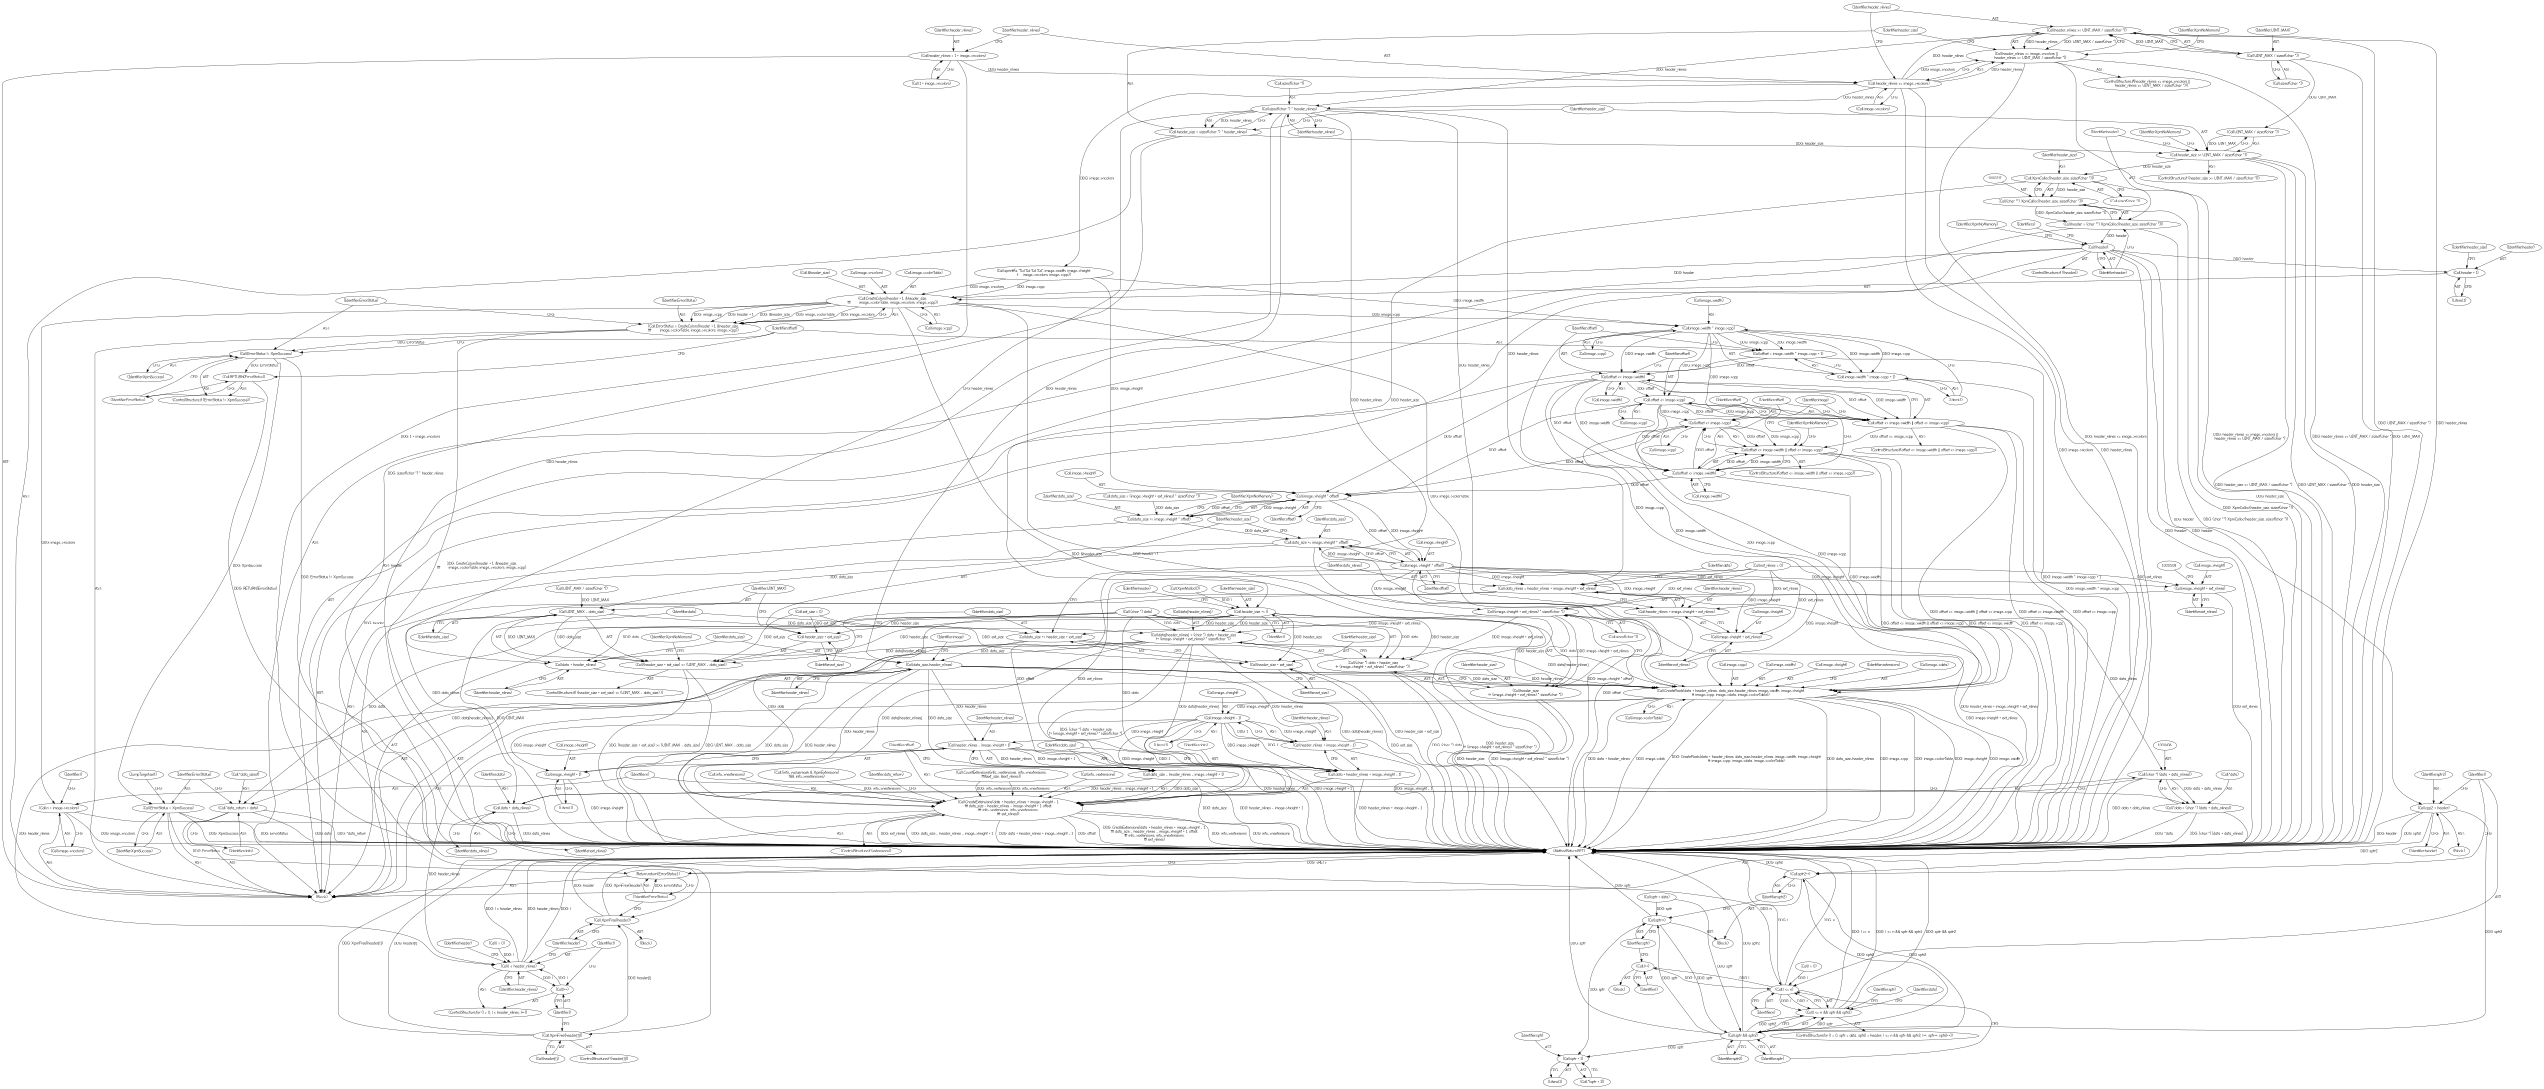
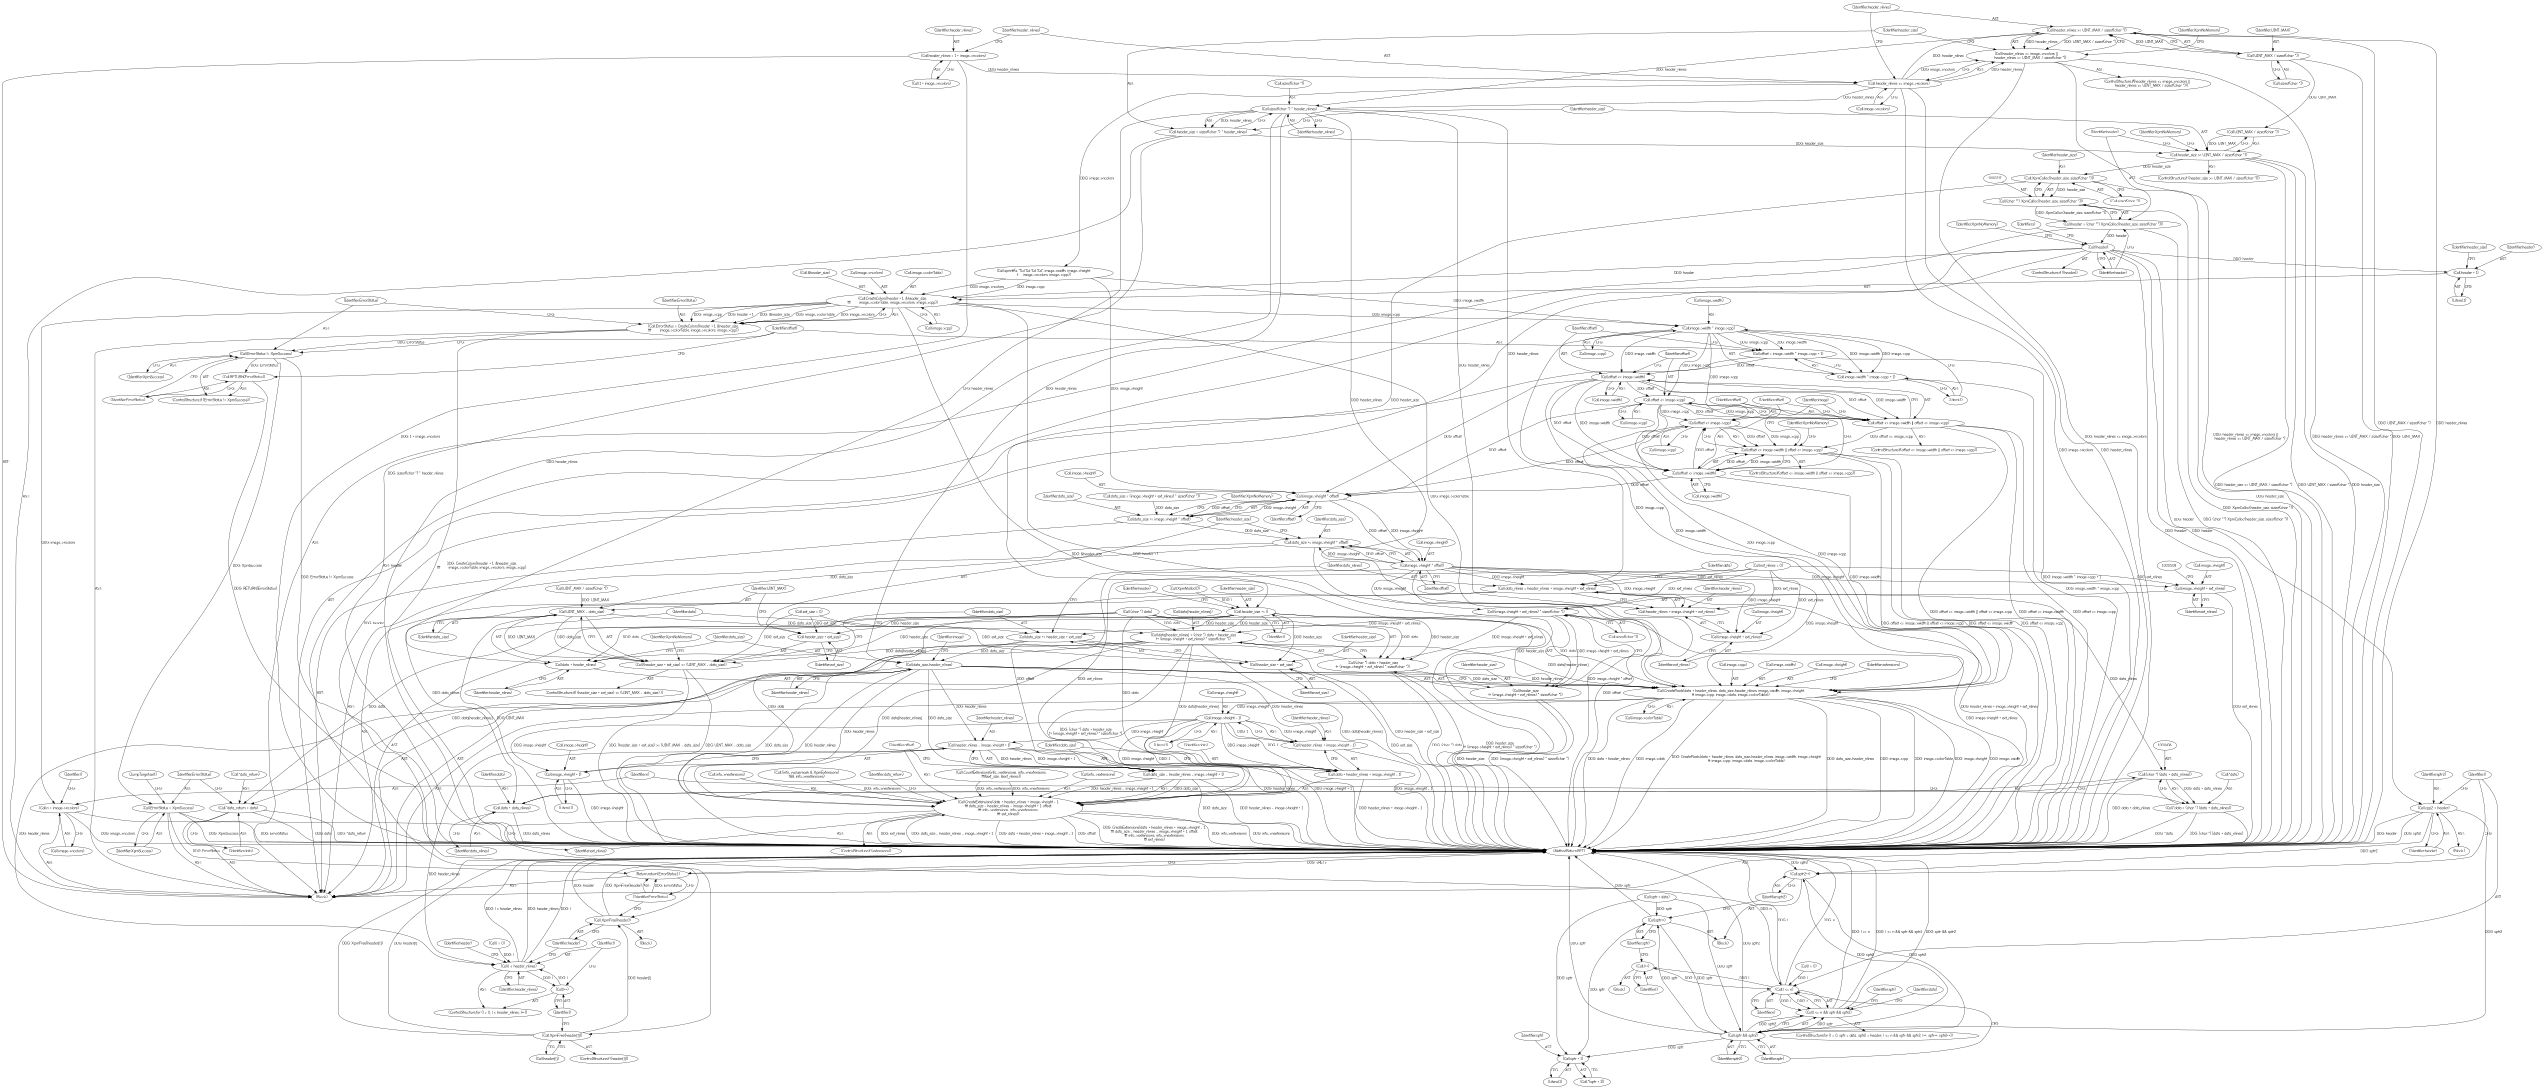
none -> (600, 652)
(1934, 665) -> none
(245, 775) -> (245, 775)
(1693, 856) -> (1741, 856)
none -> (1558, 951)
(563, 1047) -> (563, 1047)
